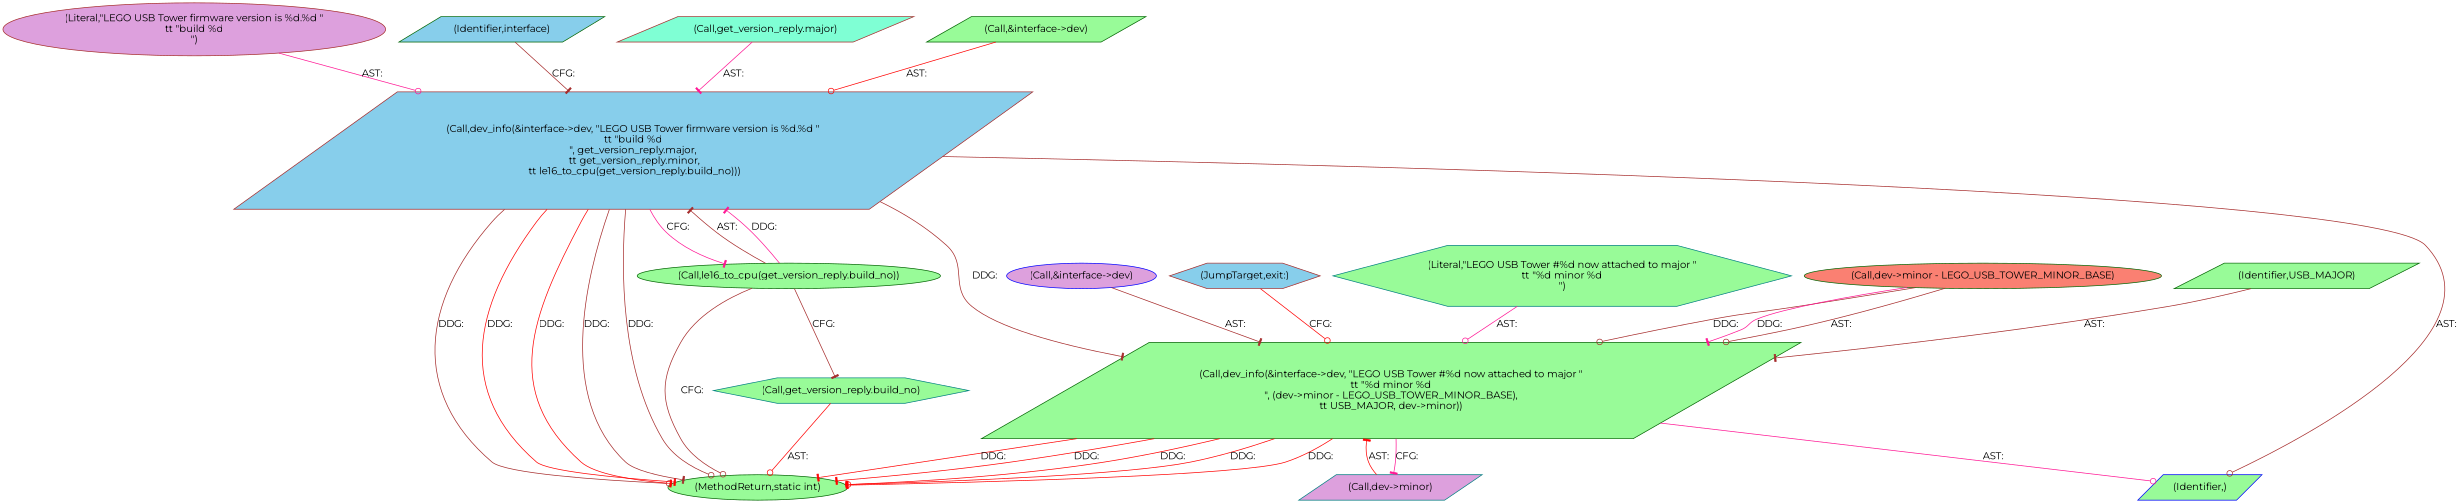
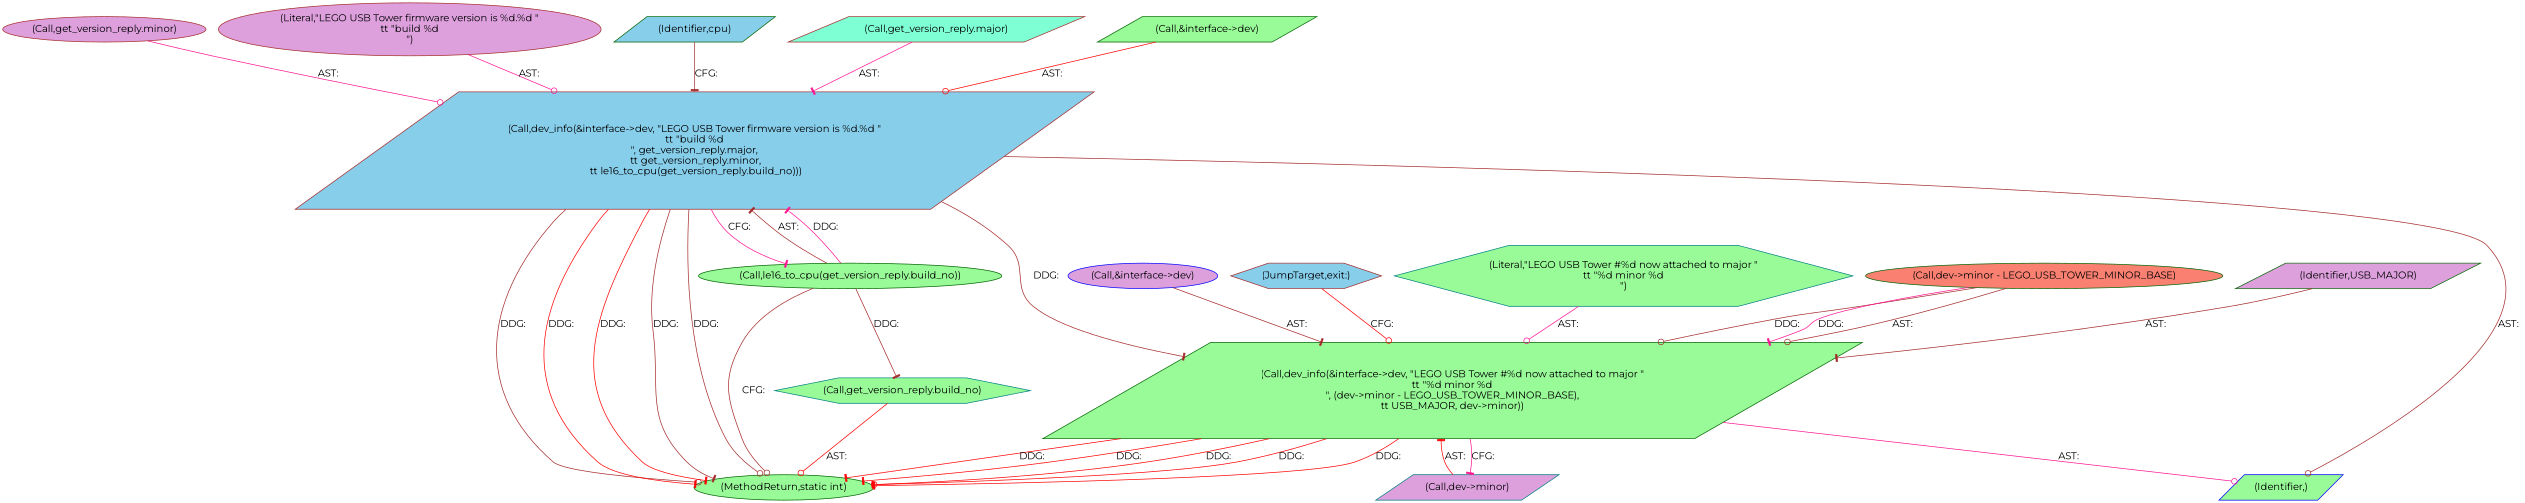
none -> (104, 29)
(502, 29) -> (695, 29)
(2297, 276) -> (2358, 276)
(825, 324) -> (888, 324)
